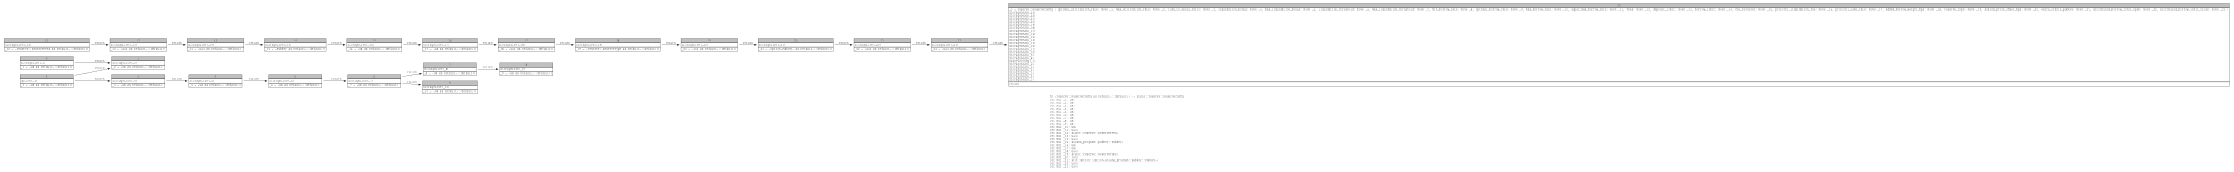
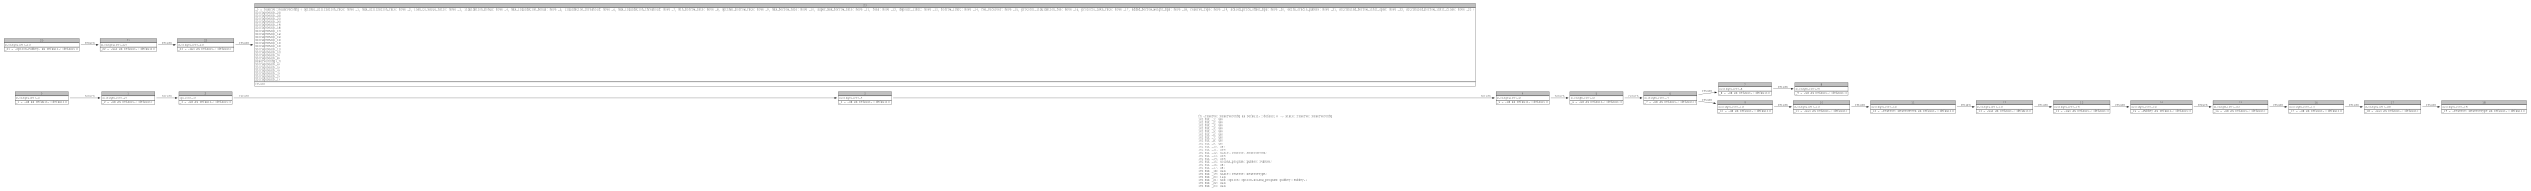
(709, 45) -> none
(91, 72) -> (166, 98)
none -> (1821, 107)
